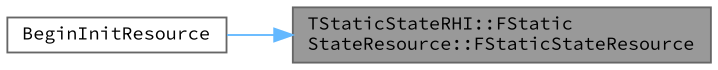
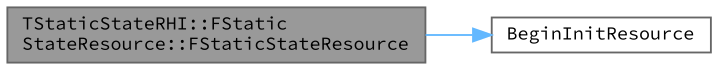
(251, 35) -> (449, 35)
